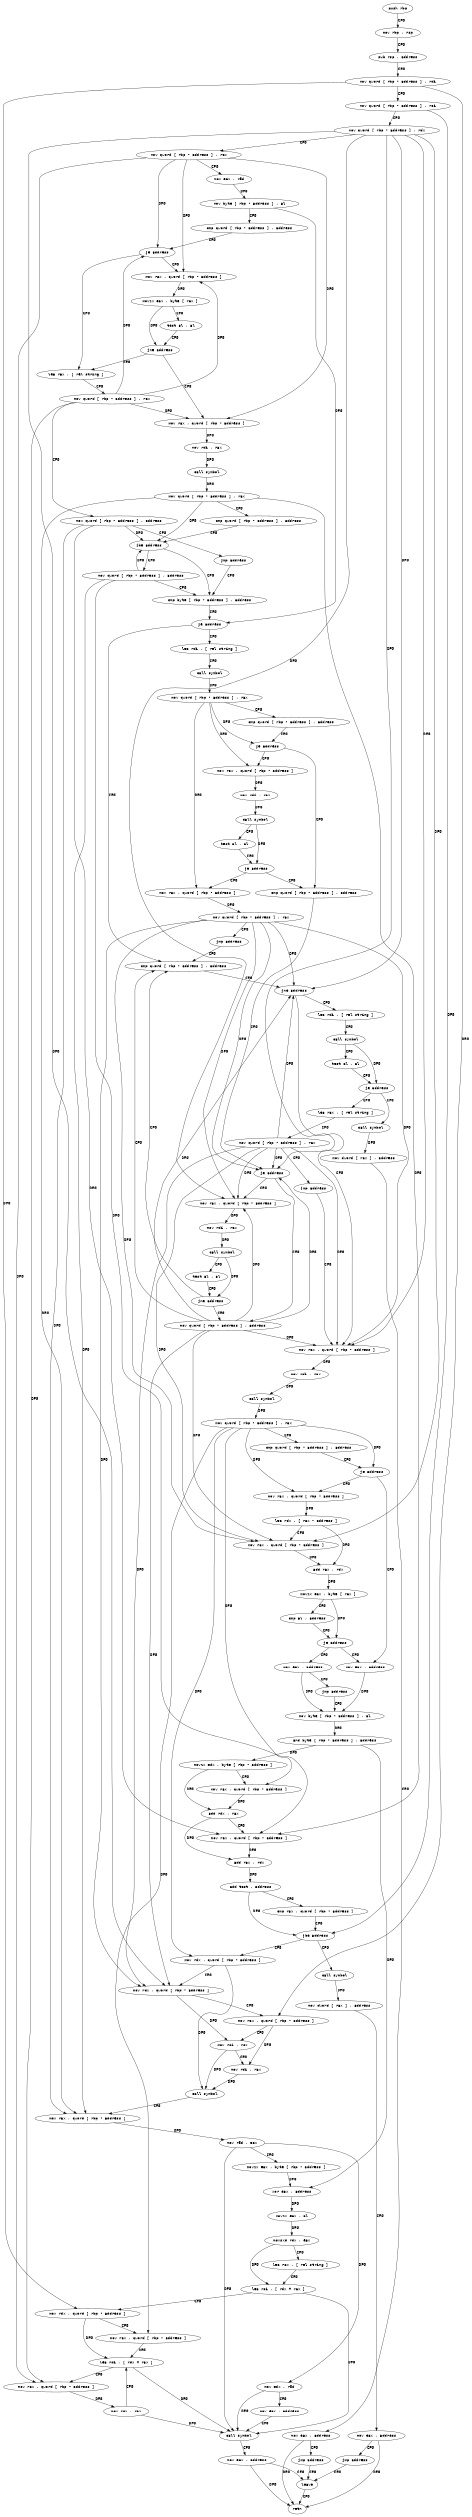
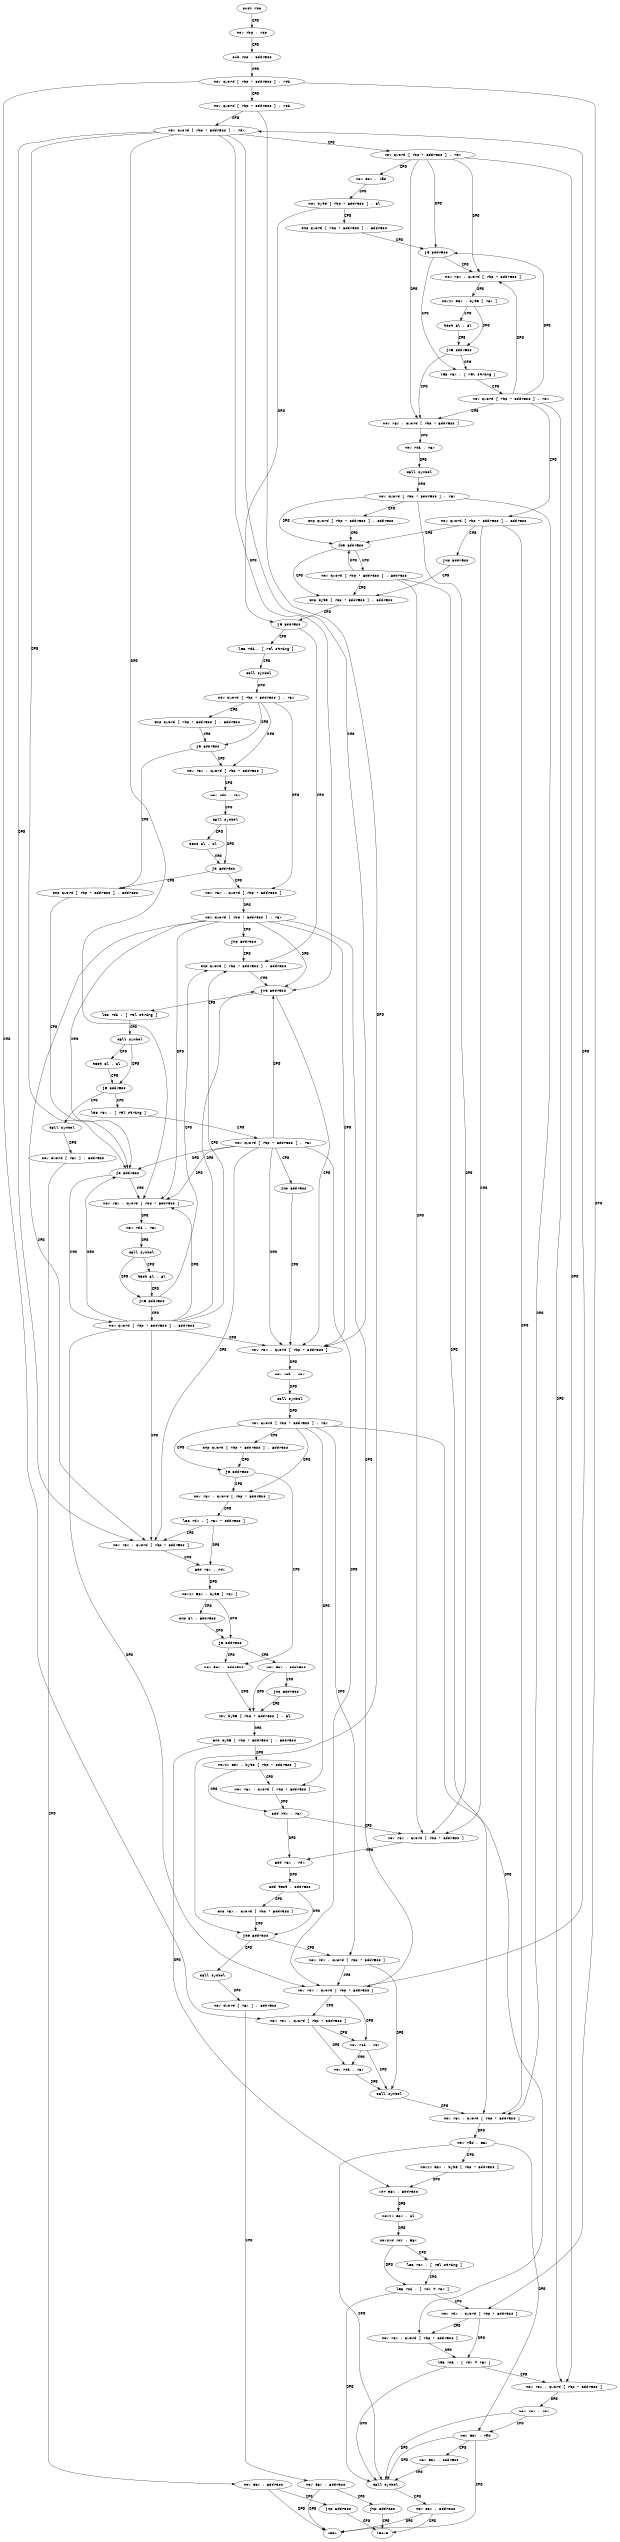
(52, 927) -> (582, 988)
(126, 2388) -> (510, 2425)
(303, 2495) -> (447, 2525)
